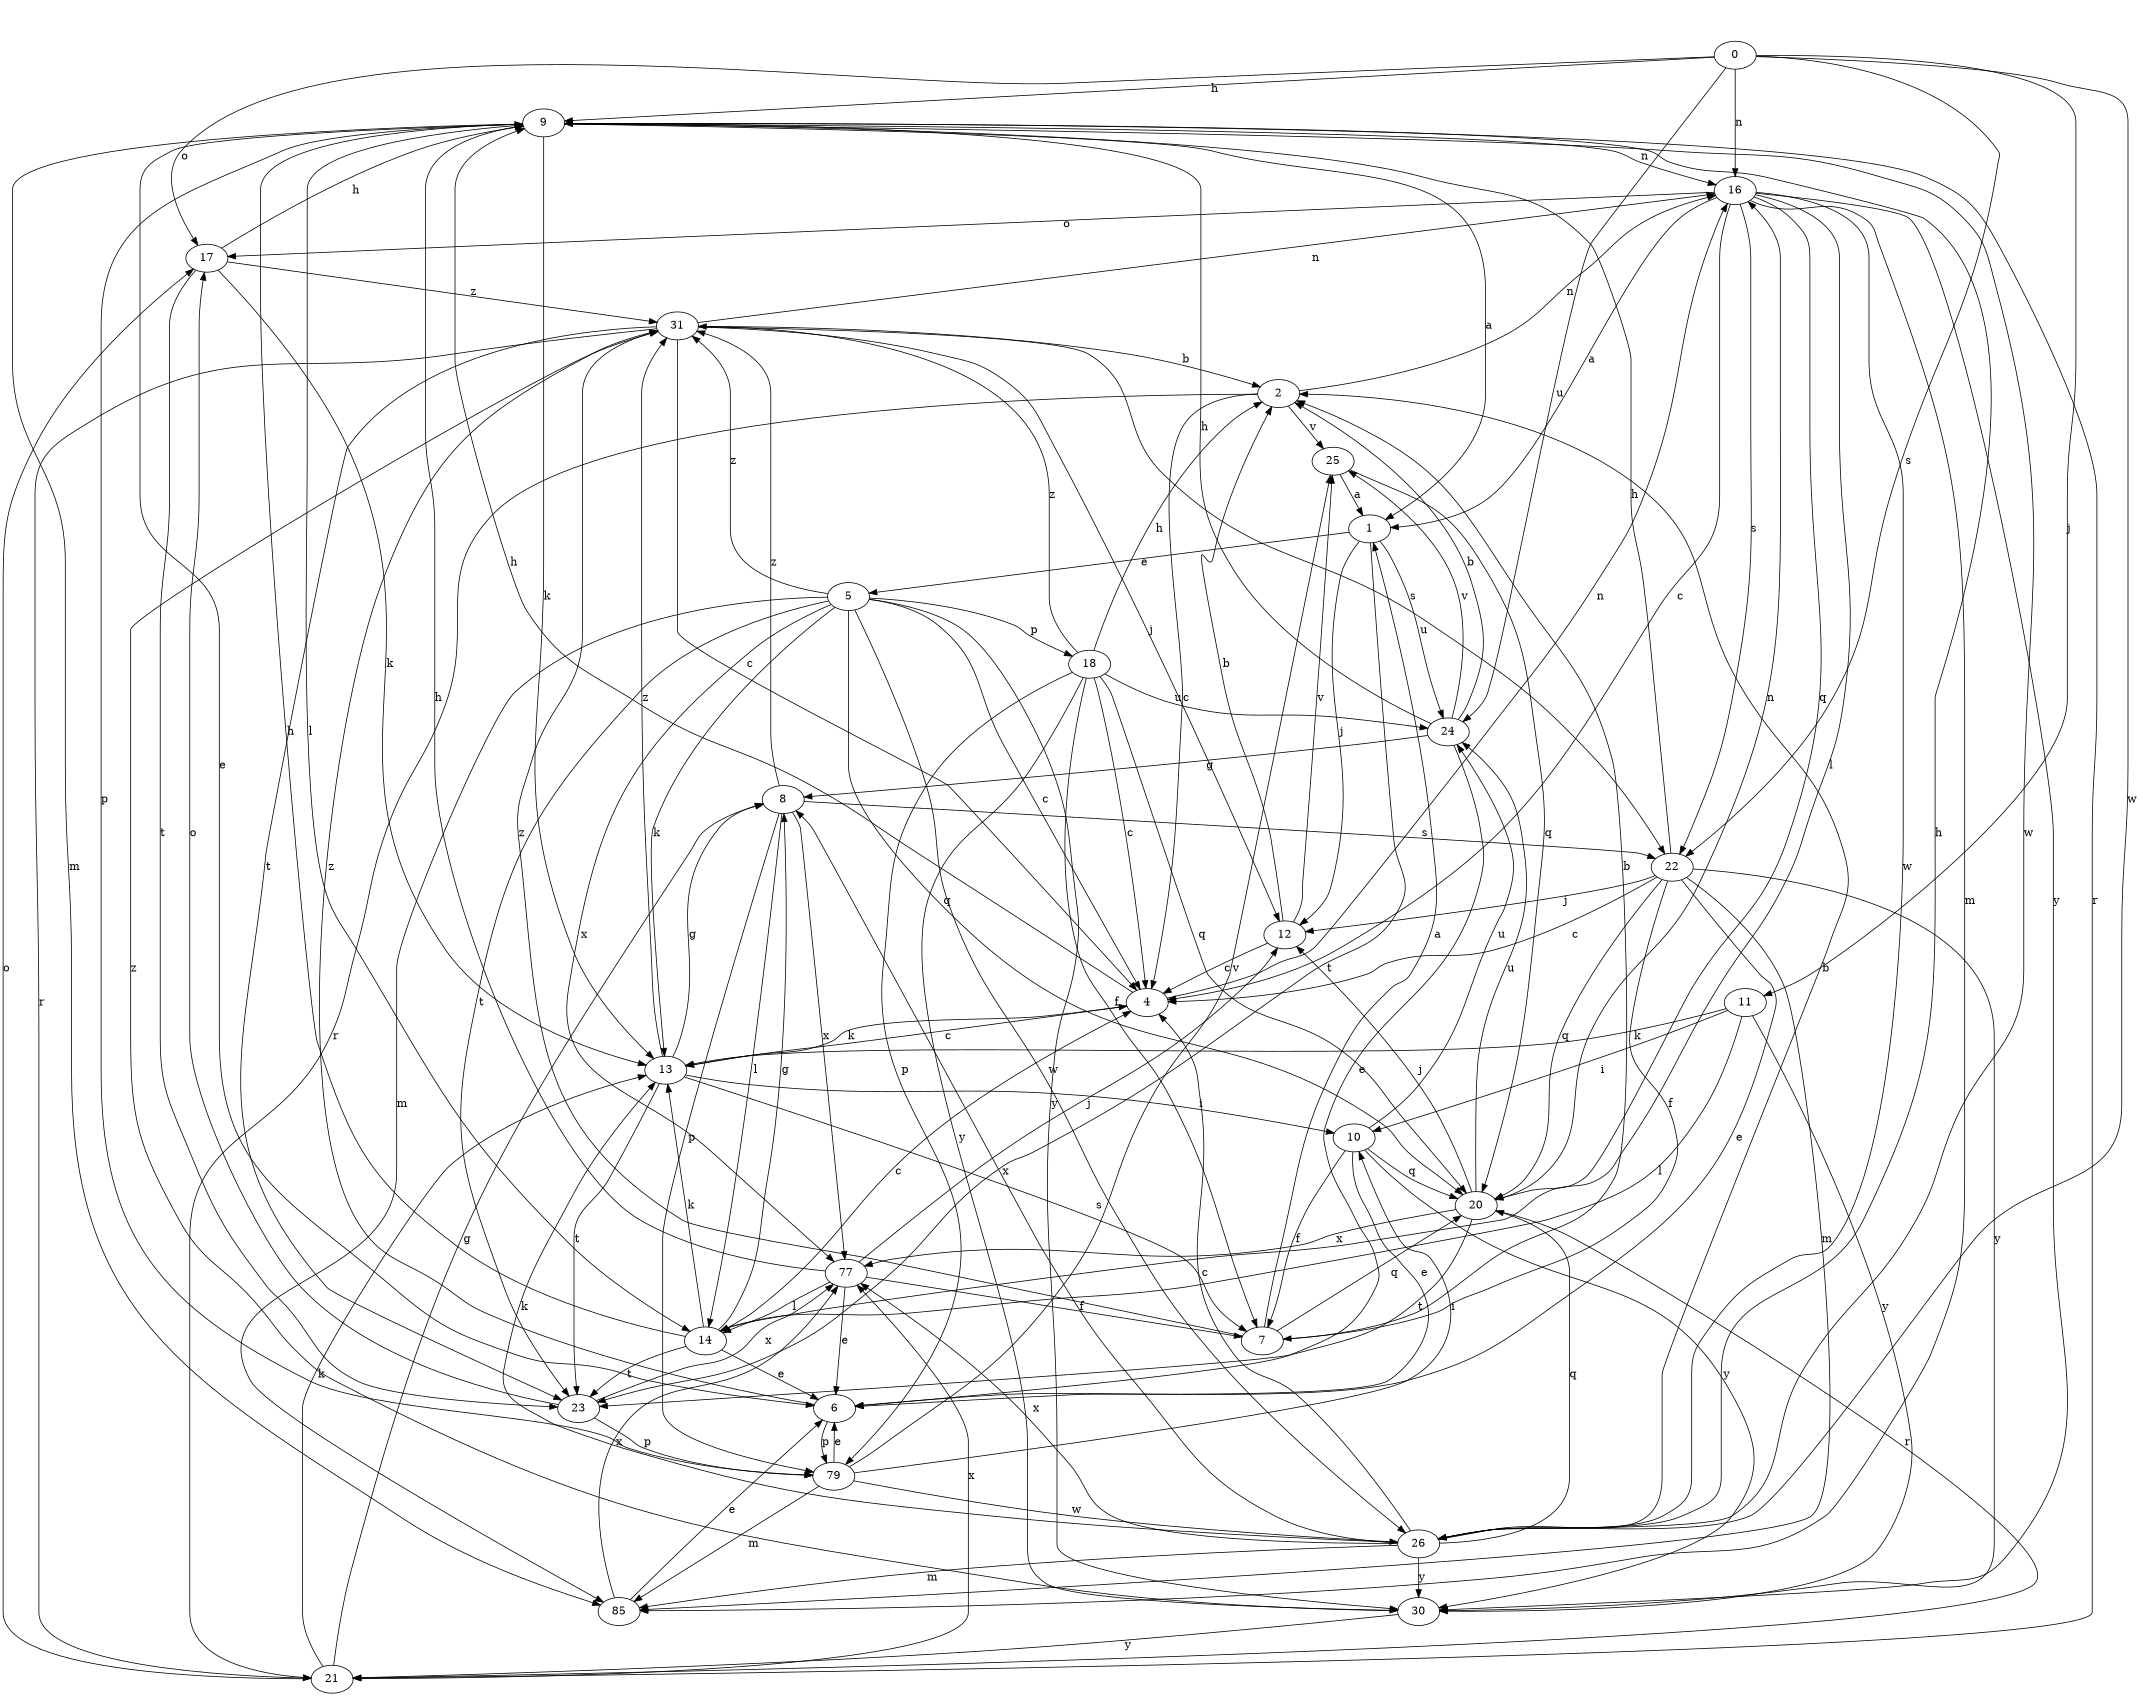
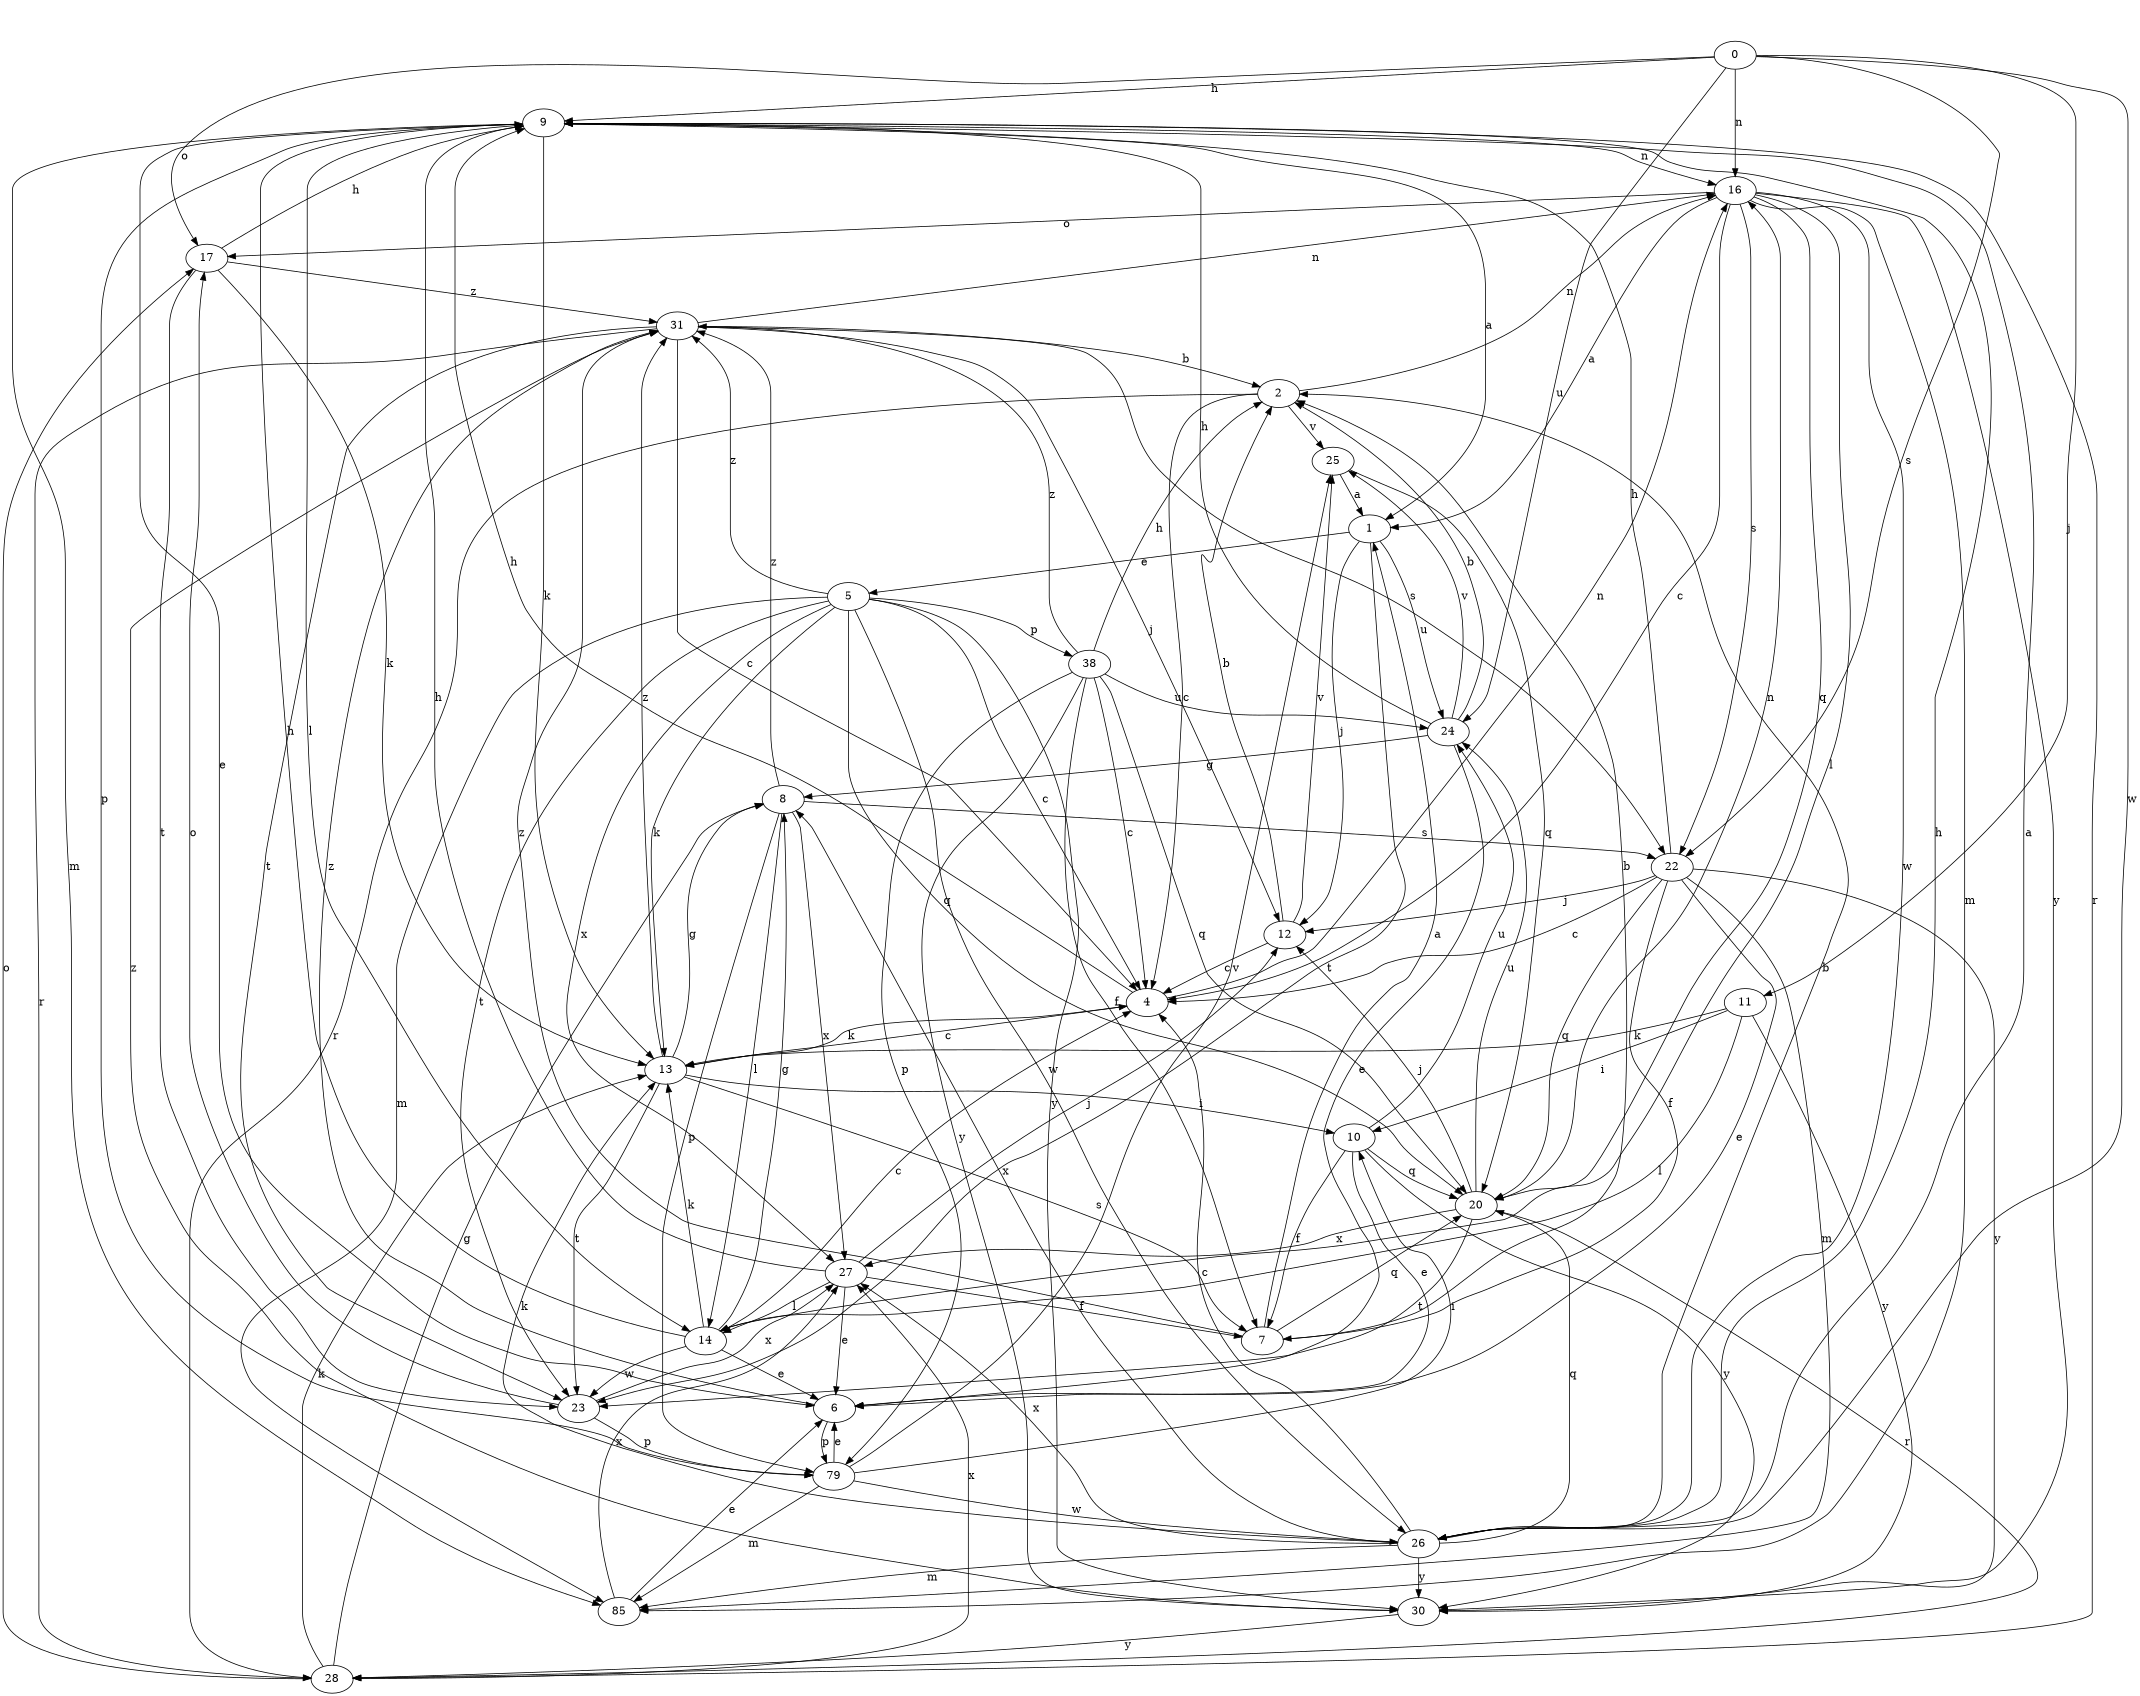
(1090, 664) -> (1090, 664)
(2029, 833) -> (2029, 833)
(846, 1273) -> (846, 1273)
(630, 1375) -> (630, 1375)
(332, 1679) -> (332, 1679)
